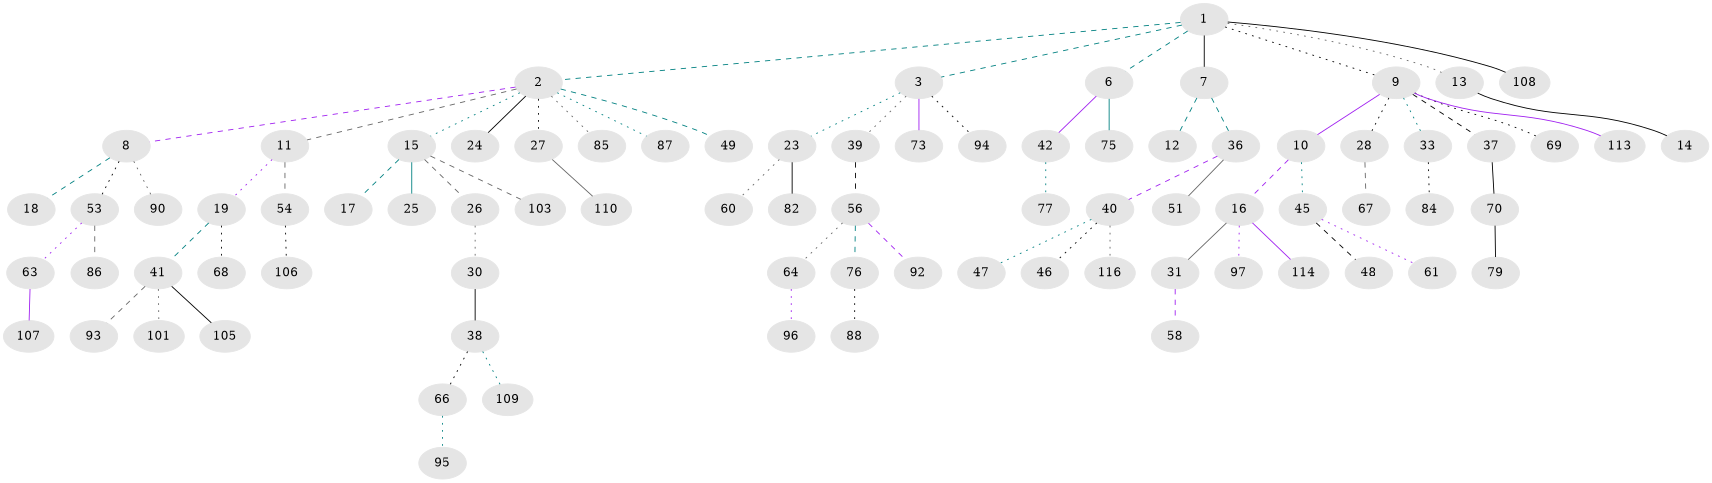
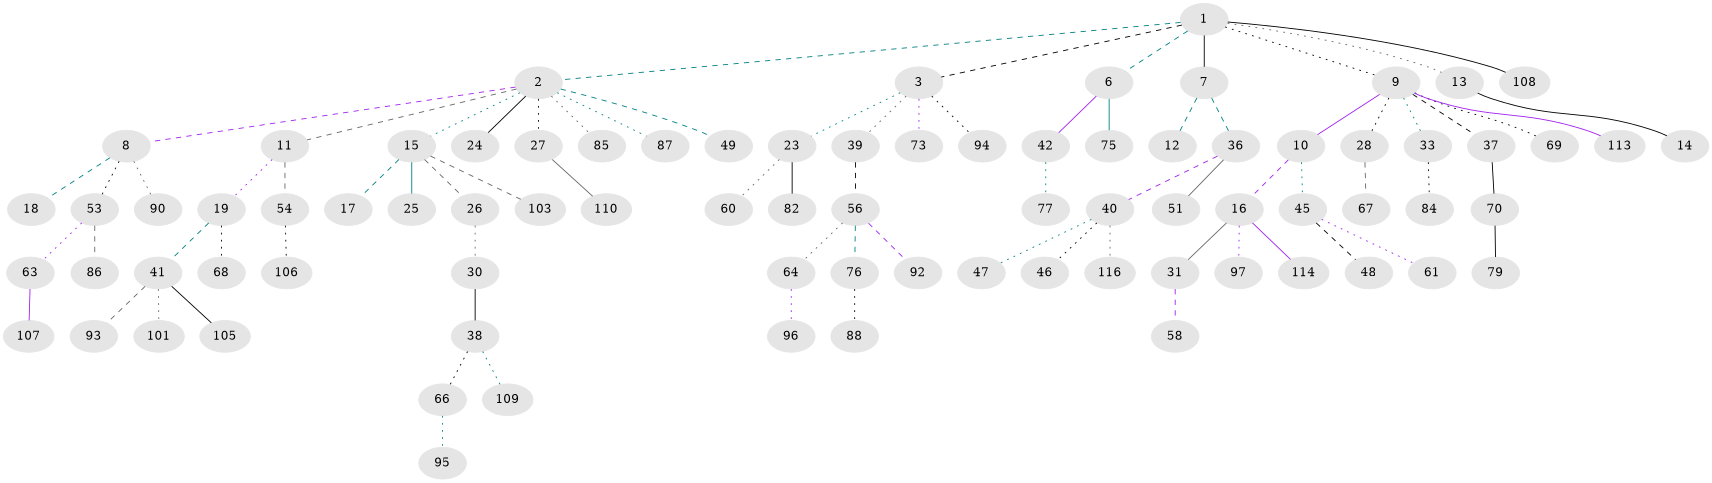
(1062, 51) -> (1062, 51)
(919, 115) -> (919, 115)
